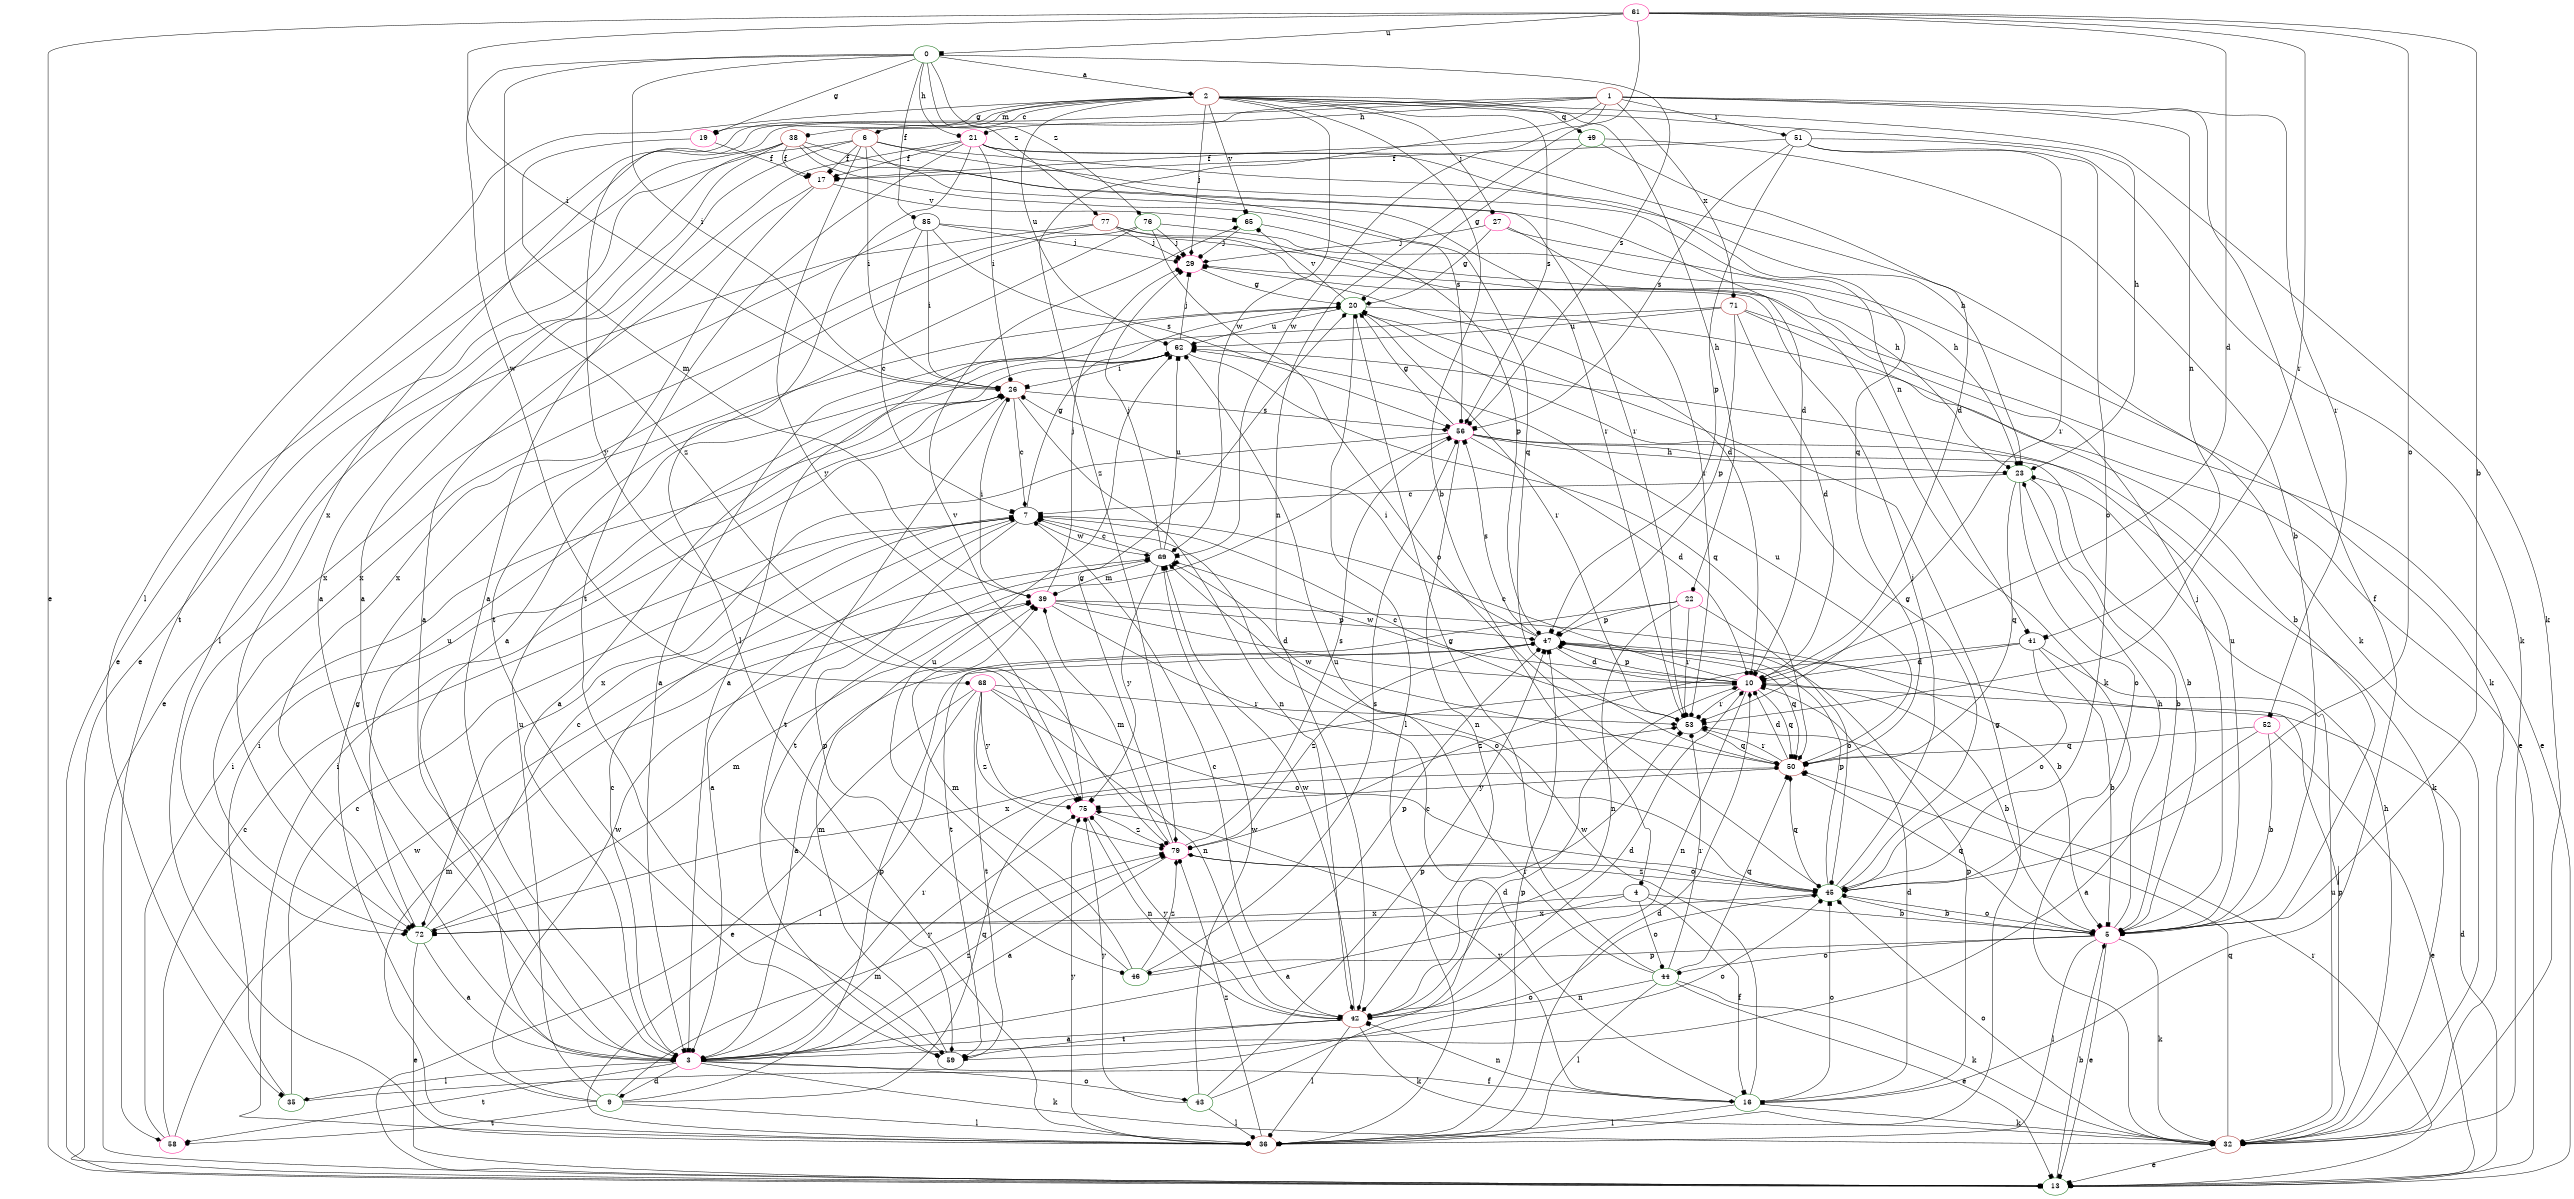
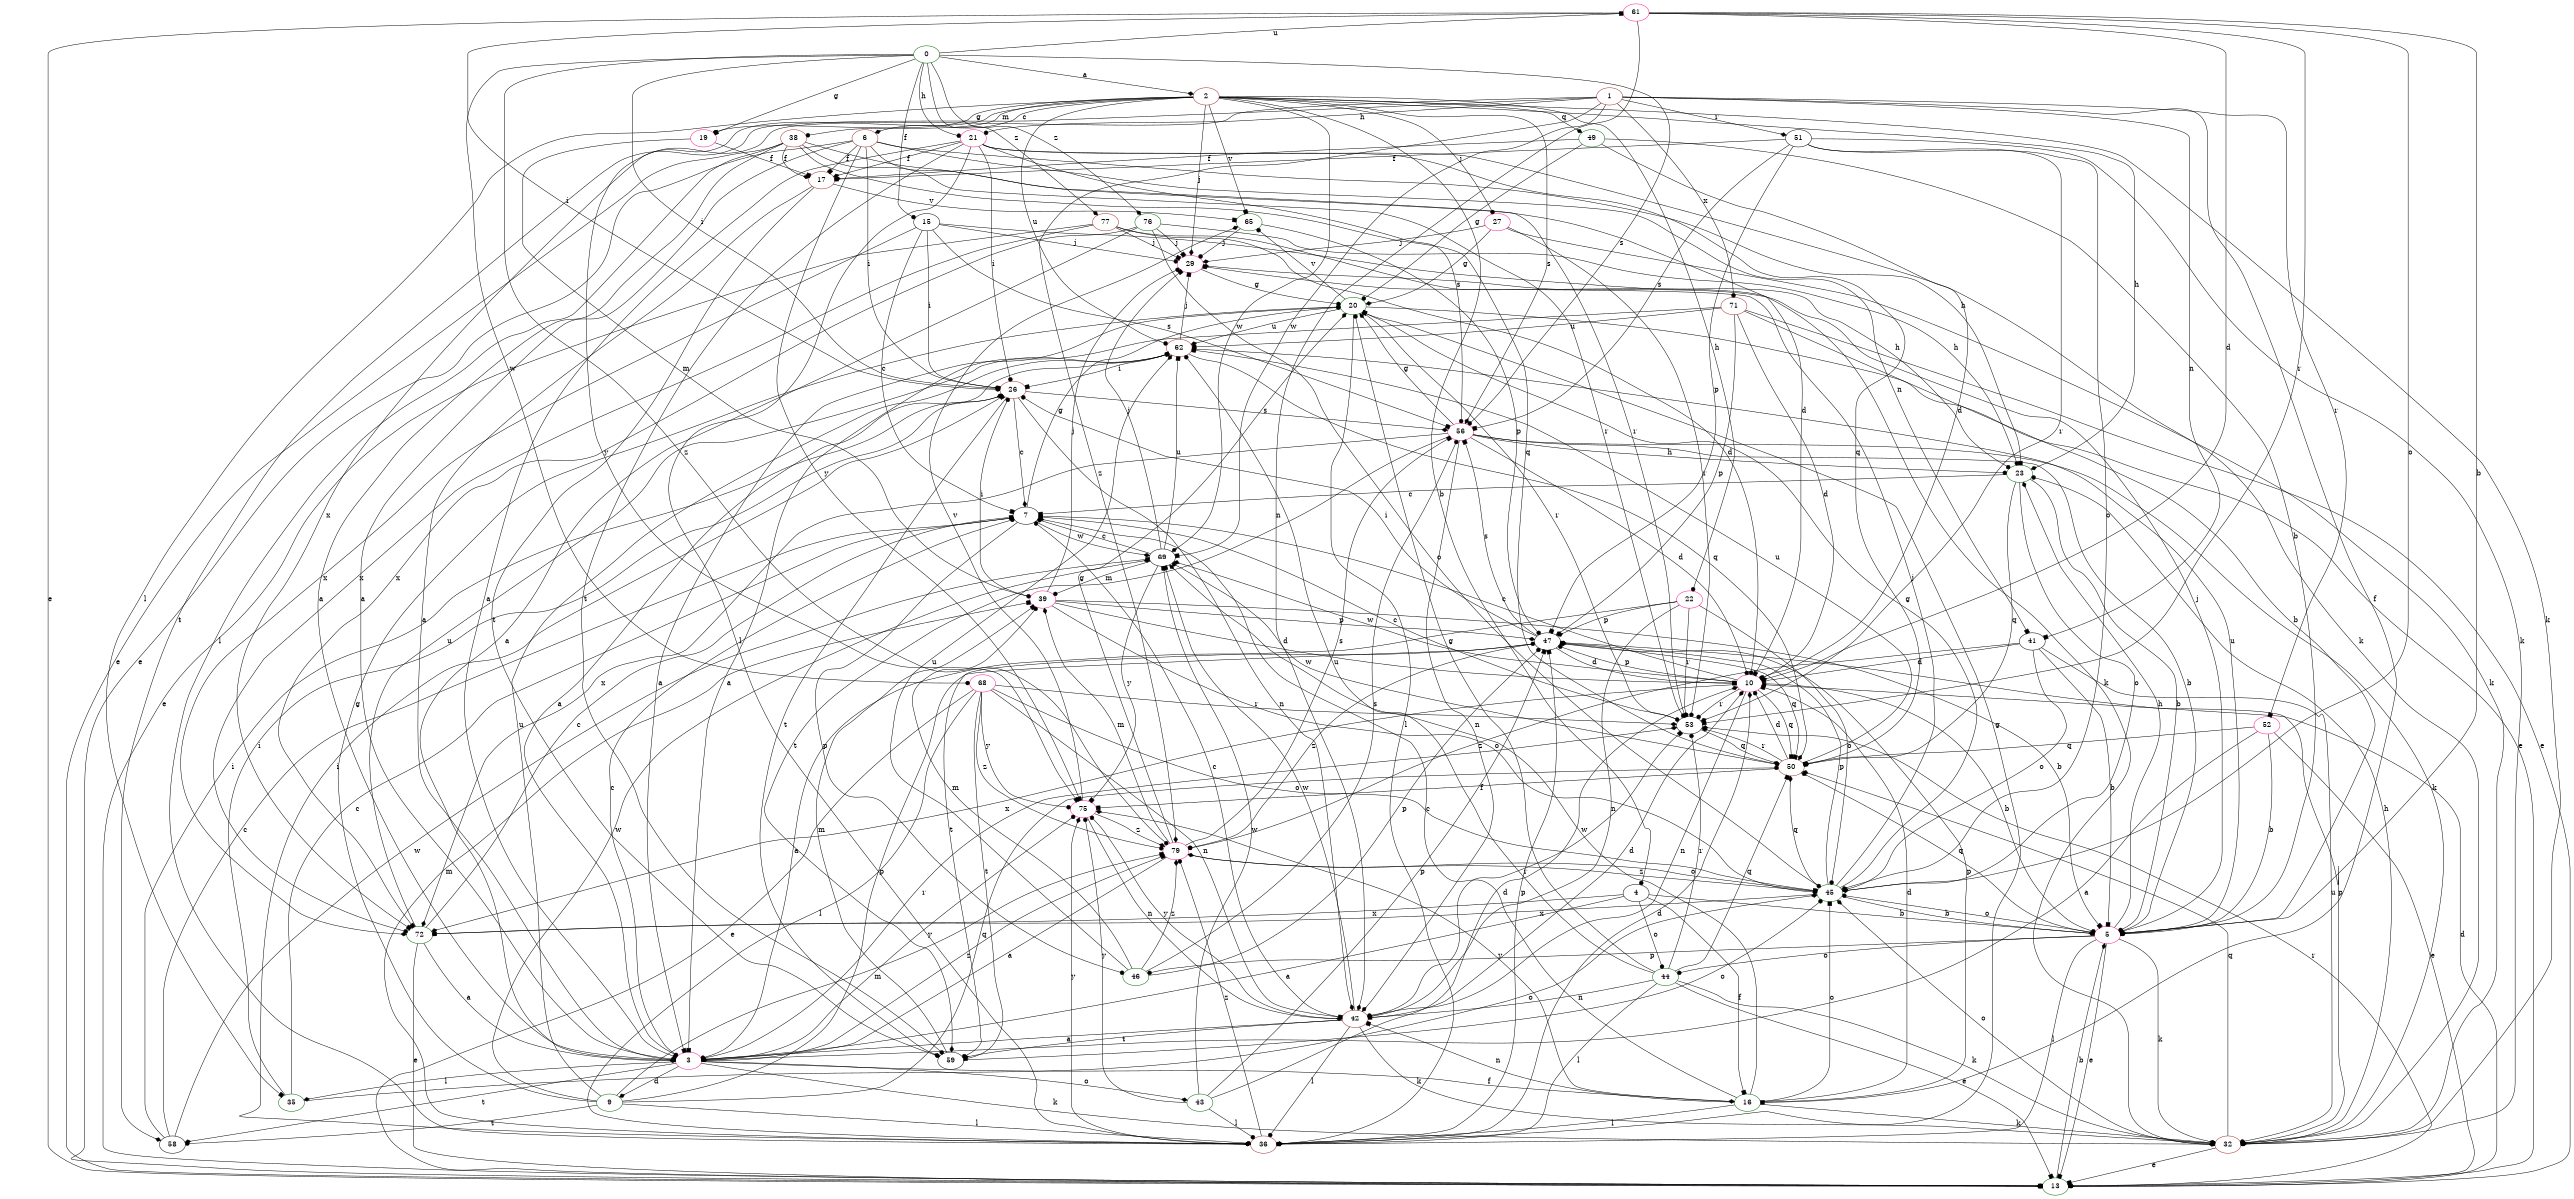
(1284, 37) -> (1279, 30)
(927, 222) -> (927, 222)
(1179, 348) -> (1179, 348)
(727, 712) -> none
(726, 764) -> none
(1482, 788) -> (1482, 788)
(172, 1145) -> (172, 1145)
